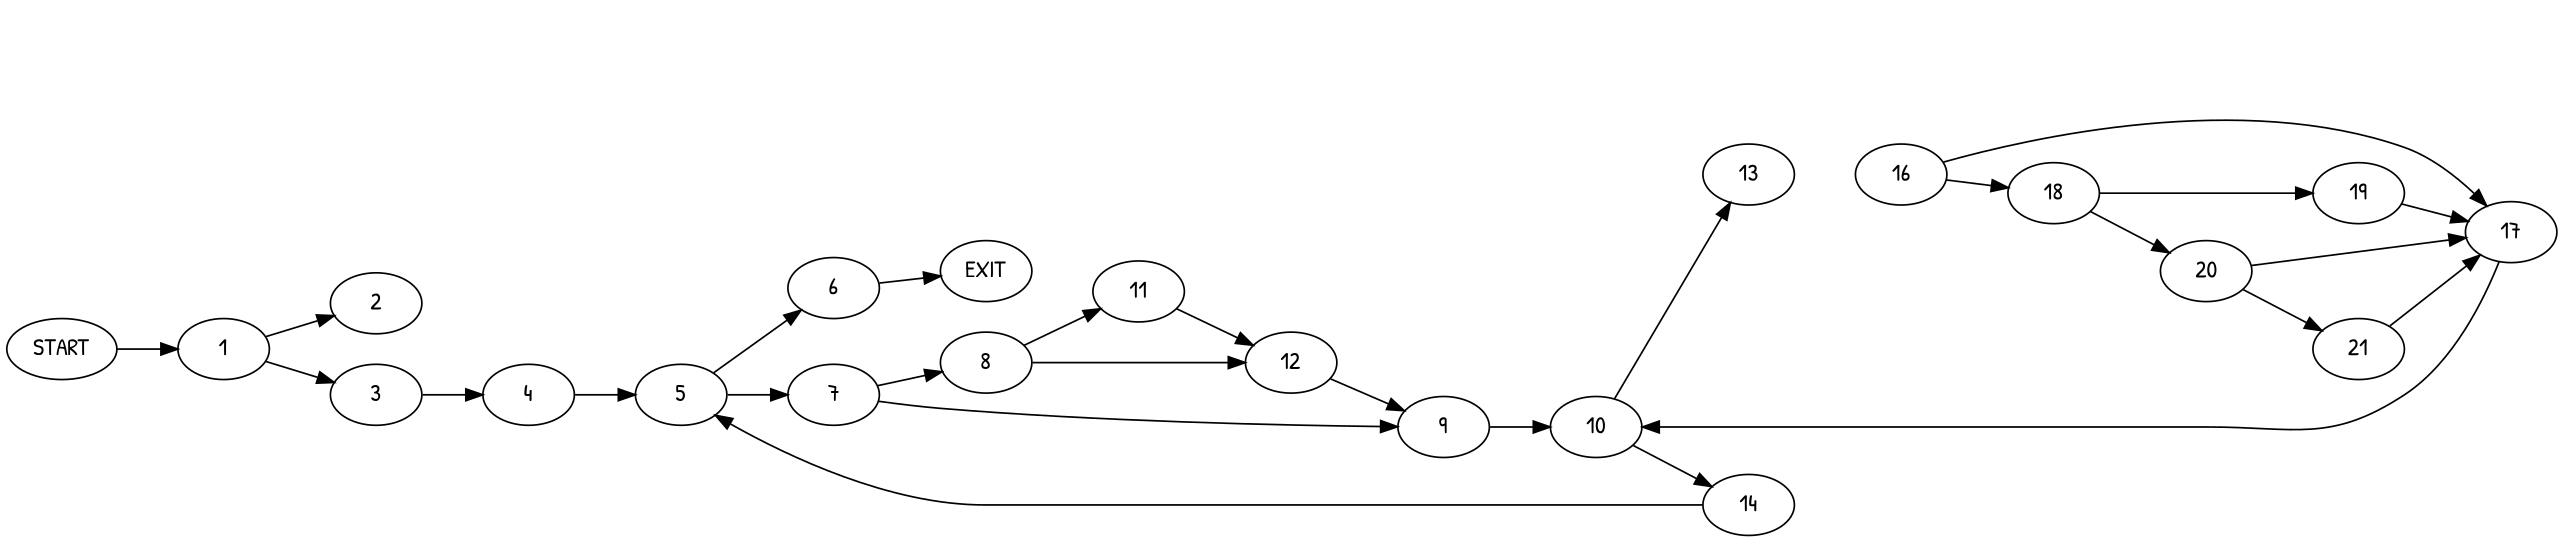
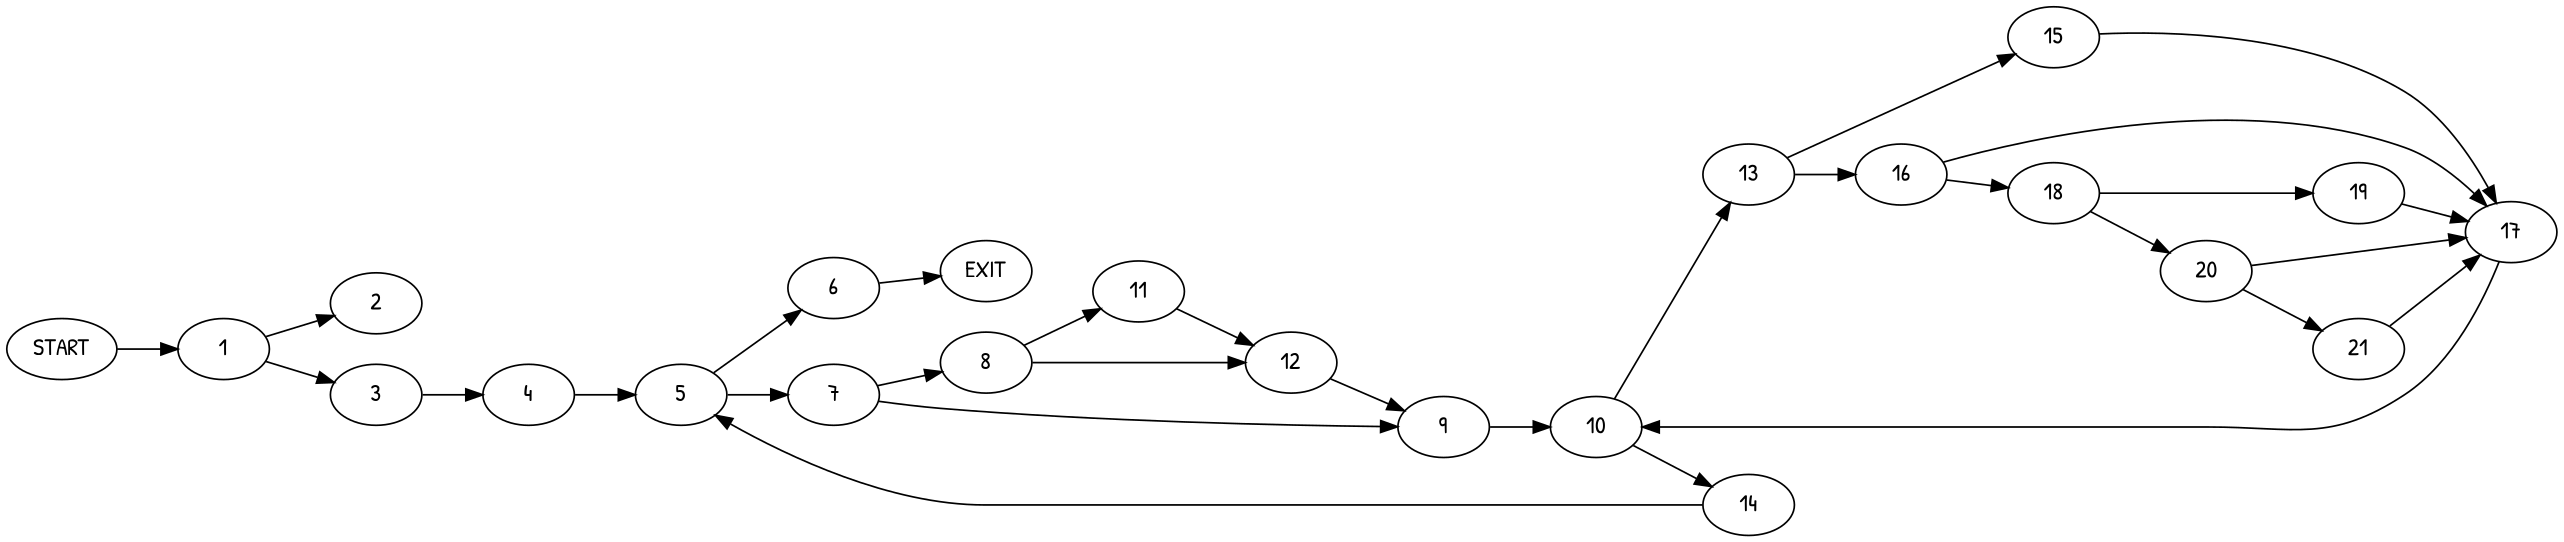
none -> (2054, 37)
none -> (1817, 175)
